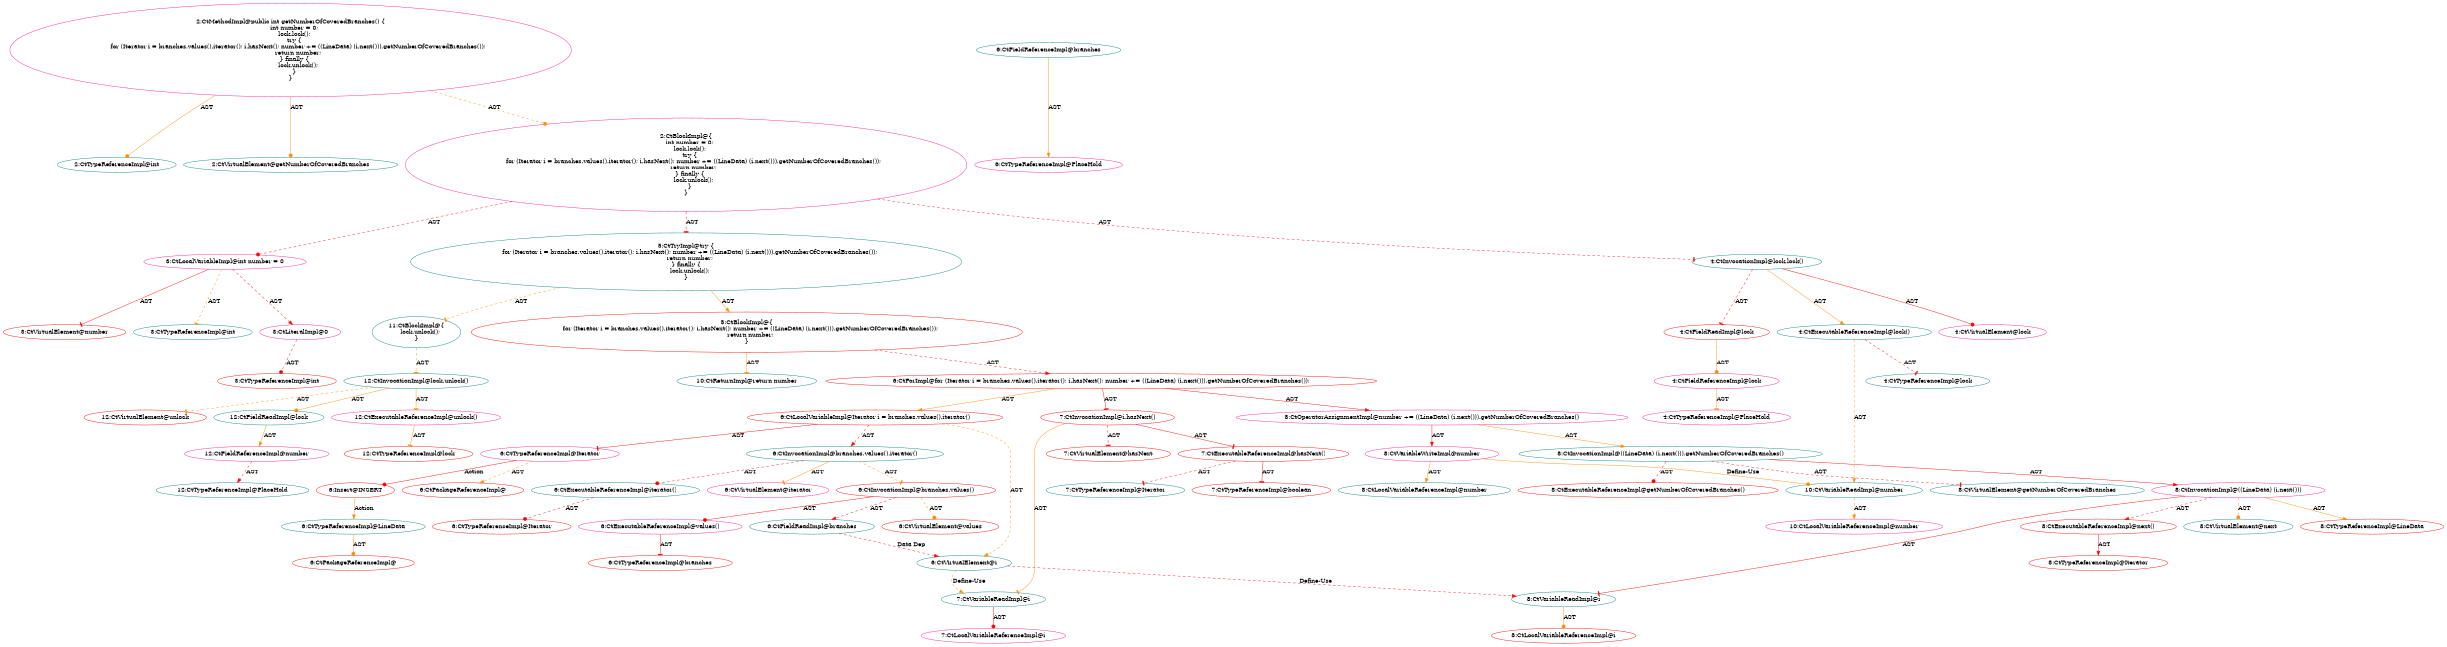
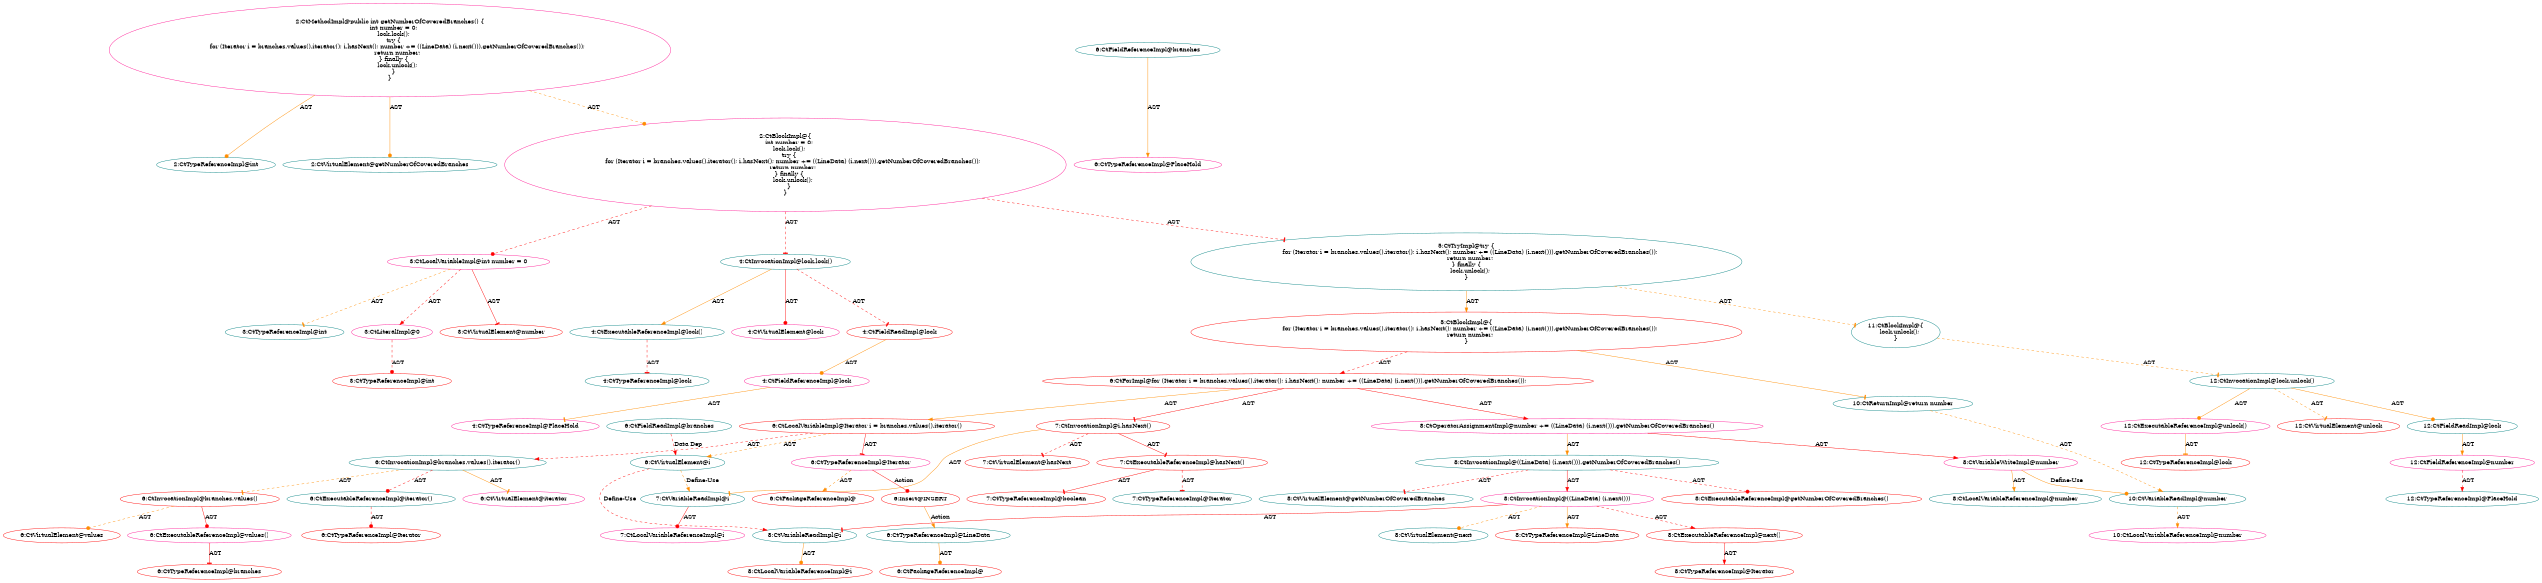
(416, 398) -> (2225, 403)
(1854, 409) -> (2047, 443)
(866, 508) -> none
